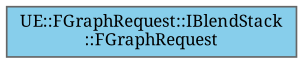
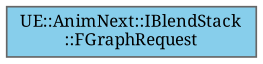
(152, 32) -> (131, 32)
